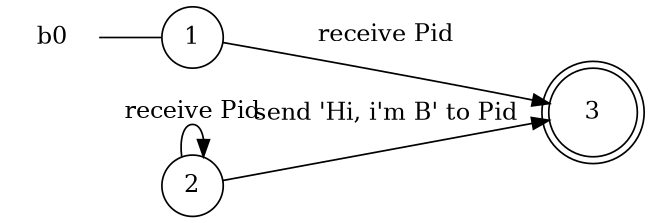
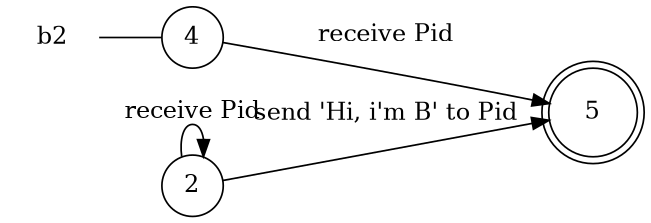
(53, 37) -> (53, 37)
(193, 37) -> (193, 37)
(593, 112) -> (593, 112)
